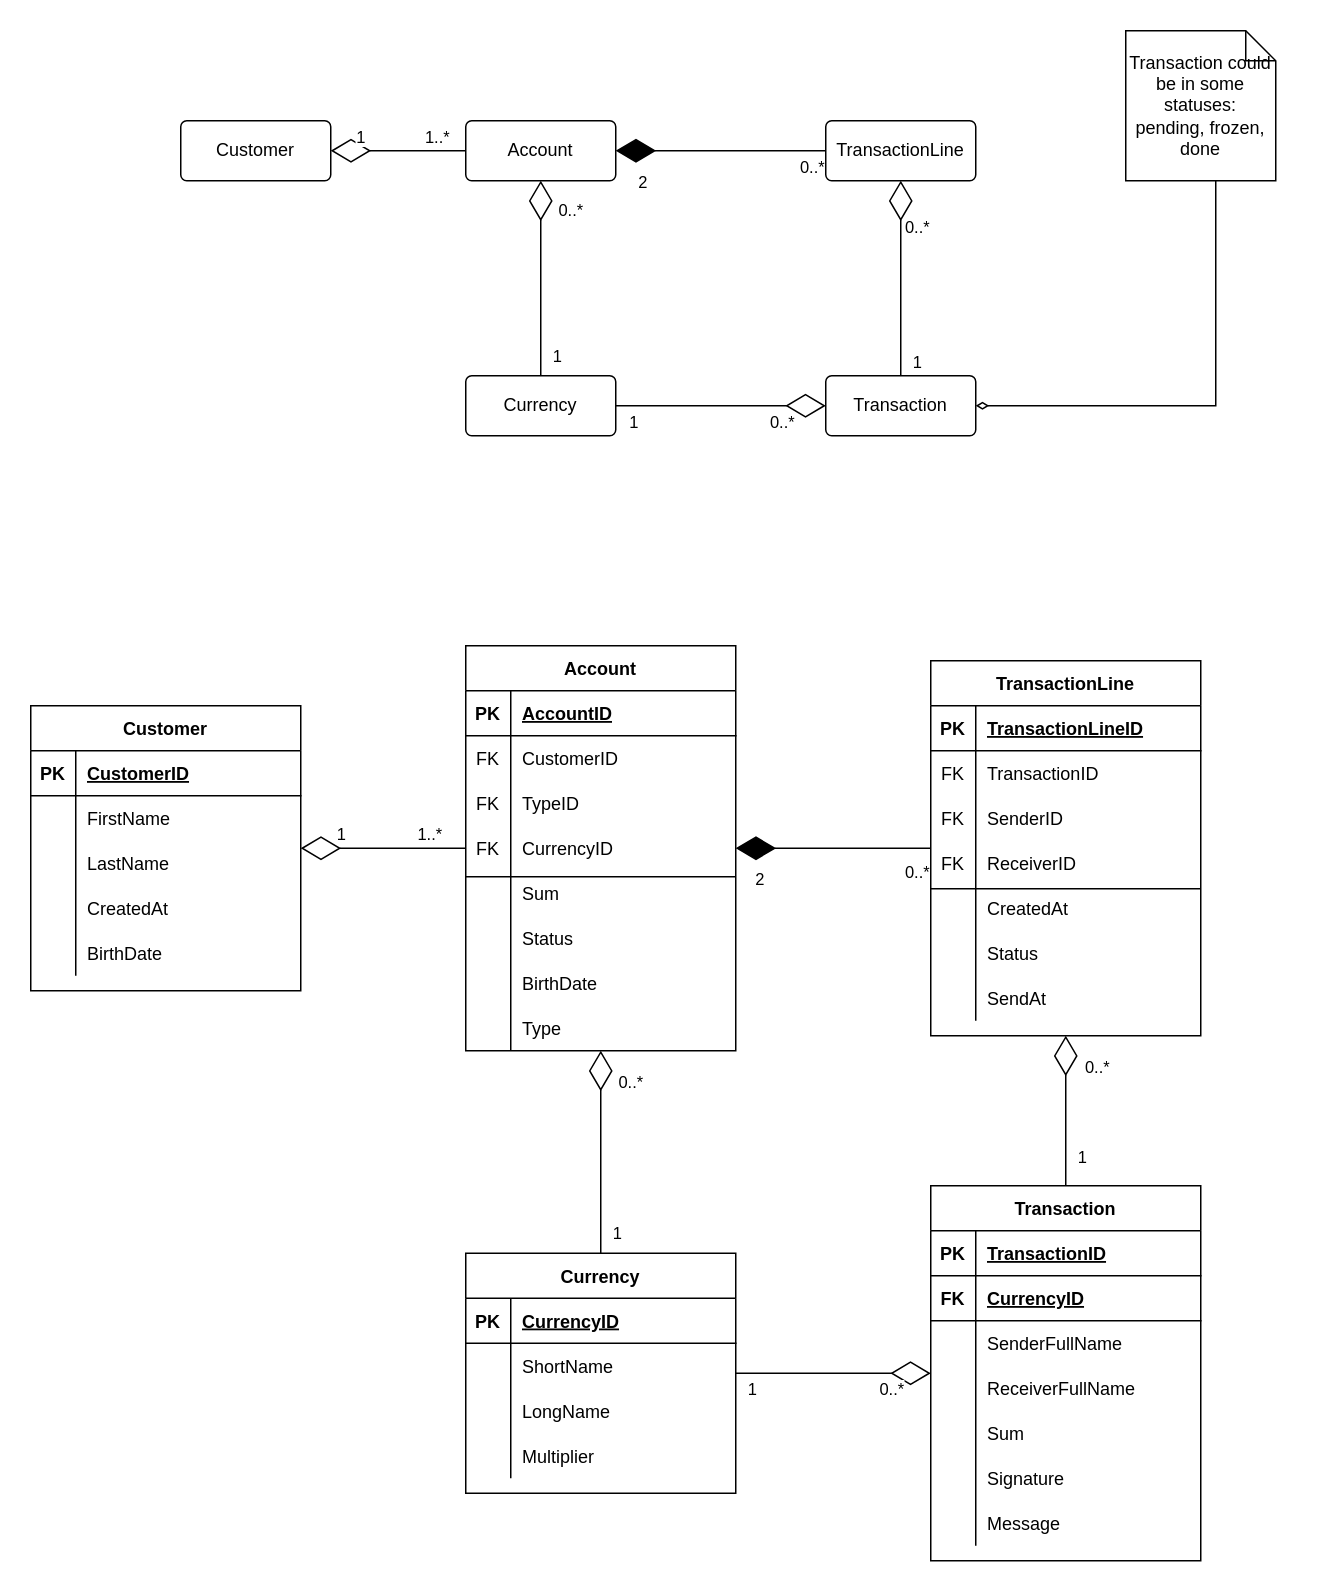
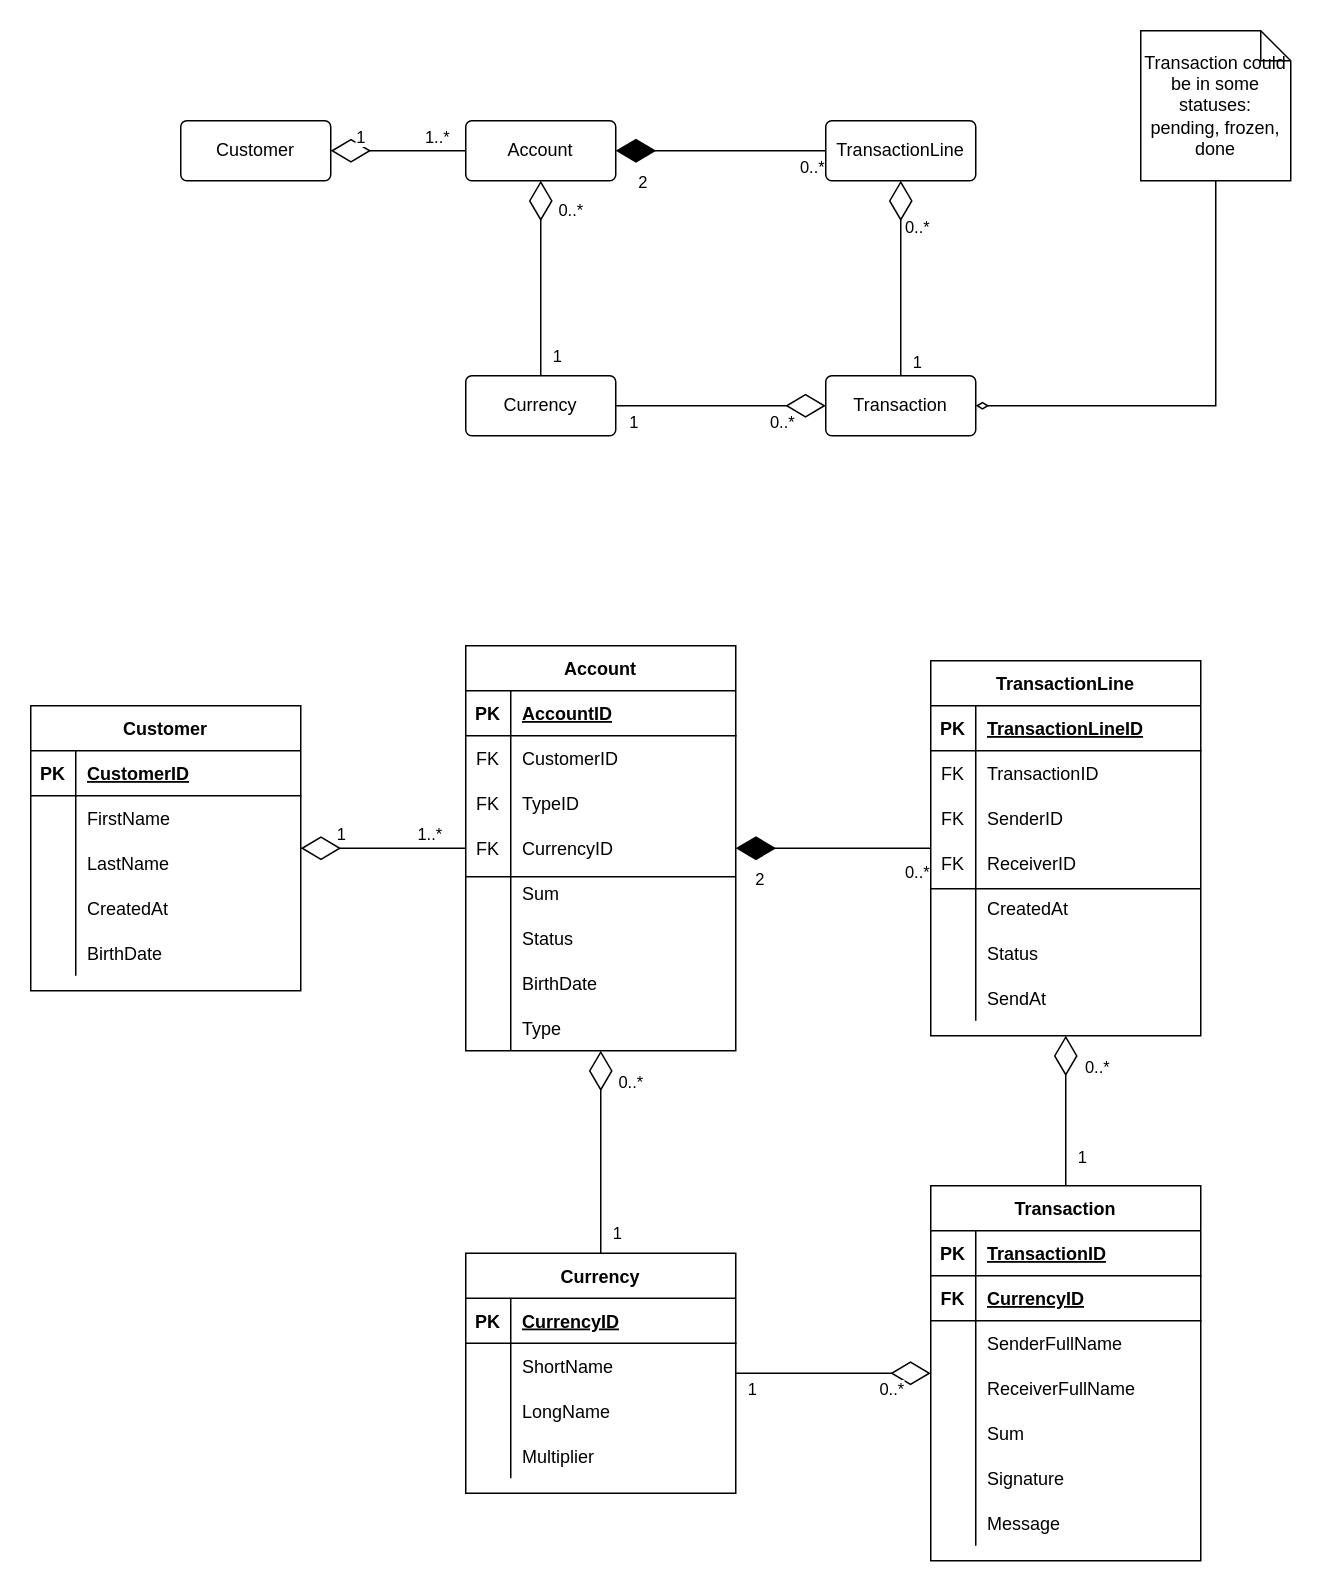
(1201, 106) -> (1216, 106)
